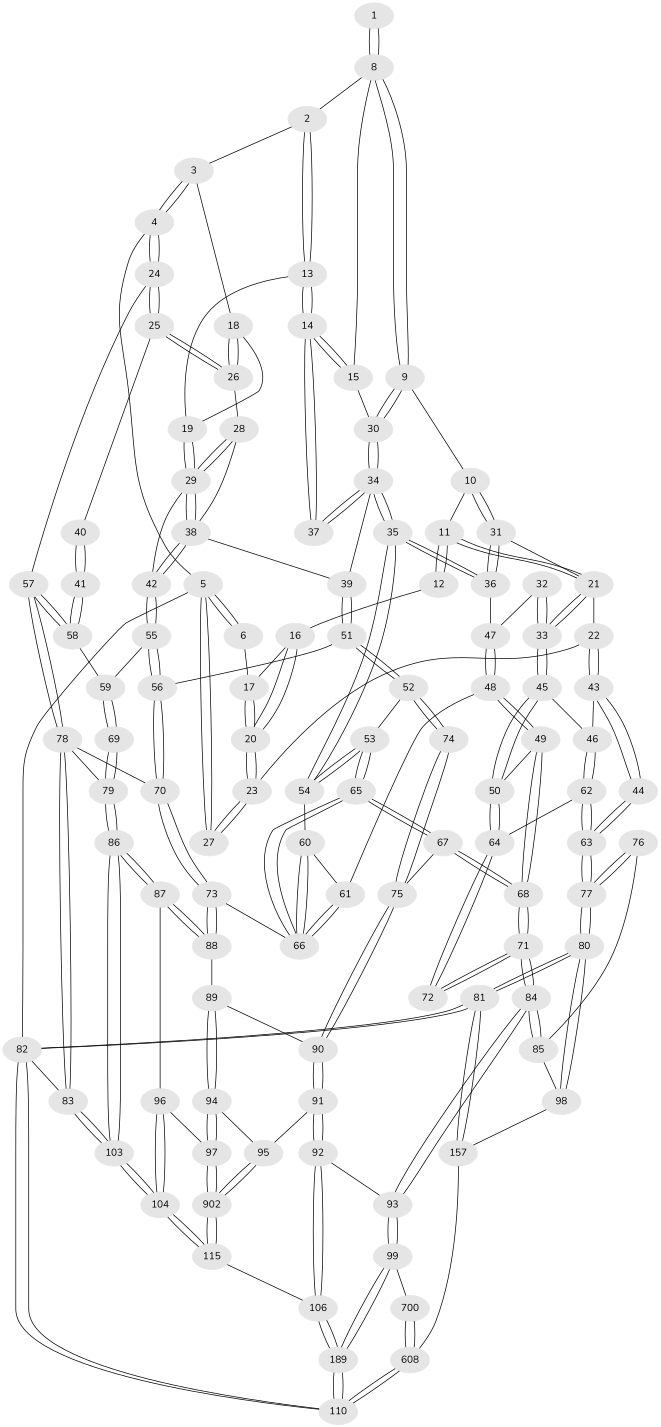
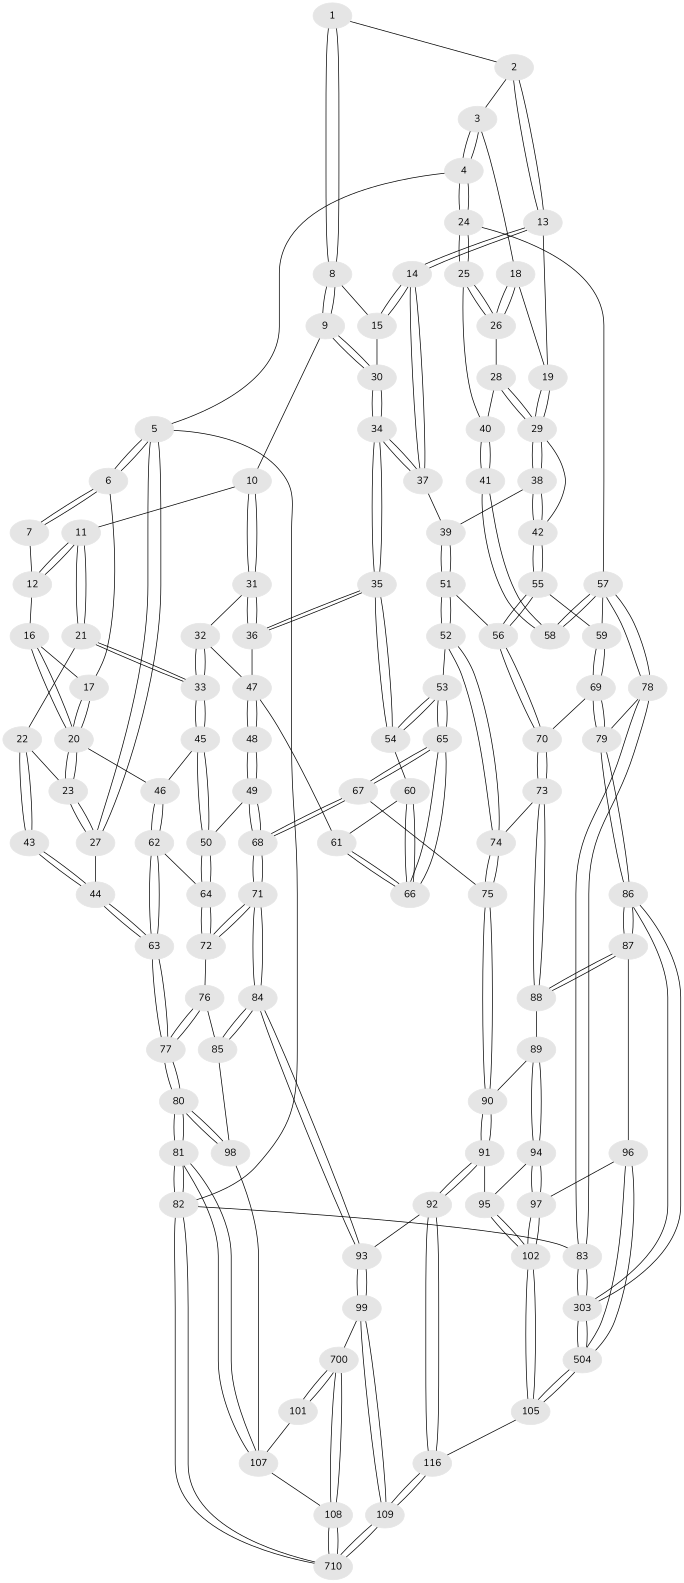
(341, 93) -> (423, 42)
(222, 483) -> (491, 403)
none -> (29, 533)
(360, 533) -> (434, 507)
(543, 558) -> (226, 610)
(86, 658) -> (602, 610)
(593, 714) -> (113, 763)
(111, 765) -> (569, 714)
(397, 776) -> (298, 764)
none -> (96, 869)
(256, 921) -> (519, 817)
none -> (205, 972)
(114, 1153) -> (582, 1308)
(458, 1153) -> (258, 1463)
(160, 1205) -> (582, 1360)
(212, 1205) -> (531, 1257)
(212, 1257) -> (531, 1412)
(318, 1308) -> (432, 1463)
(338, 1360) -> (385, 1515)
(410, 1360) -> (333, 1515)
none -> (298, 1412)
(338, 1412) -> (333, 1567)
